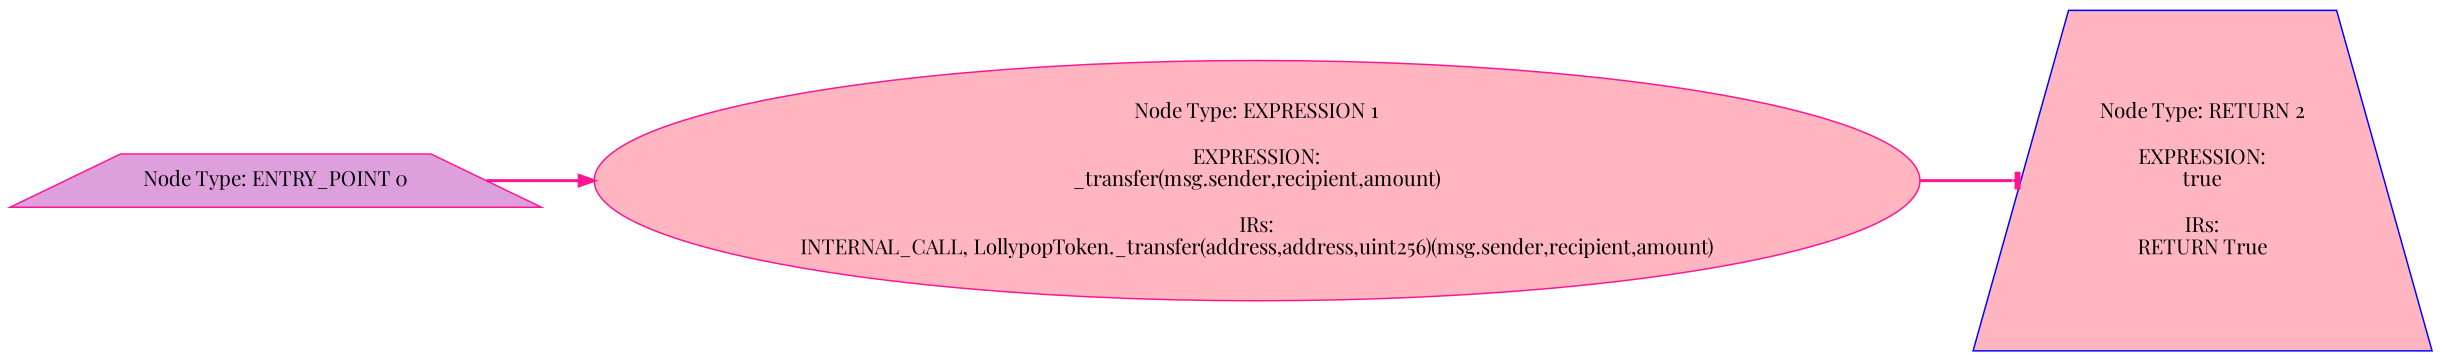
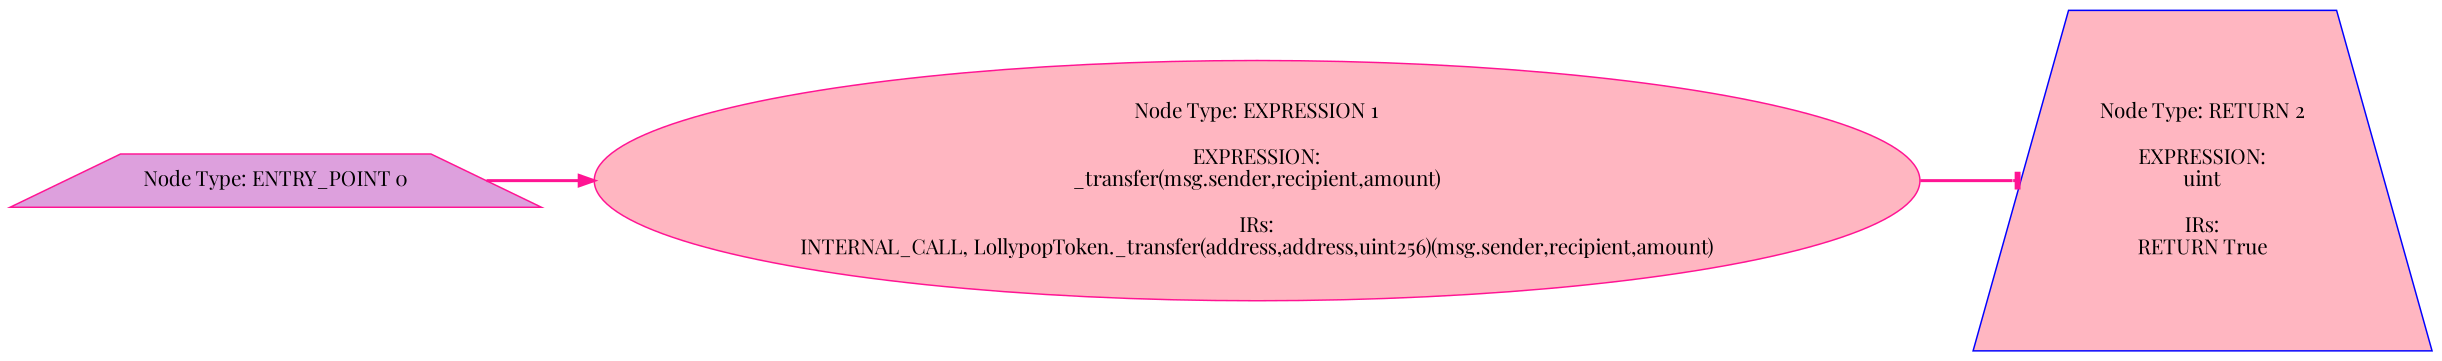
(2203, 181) -> (2203, 181)
